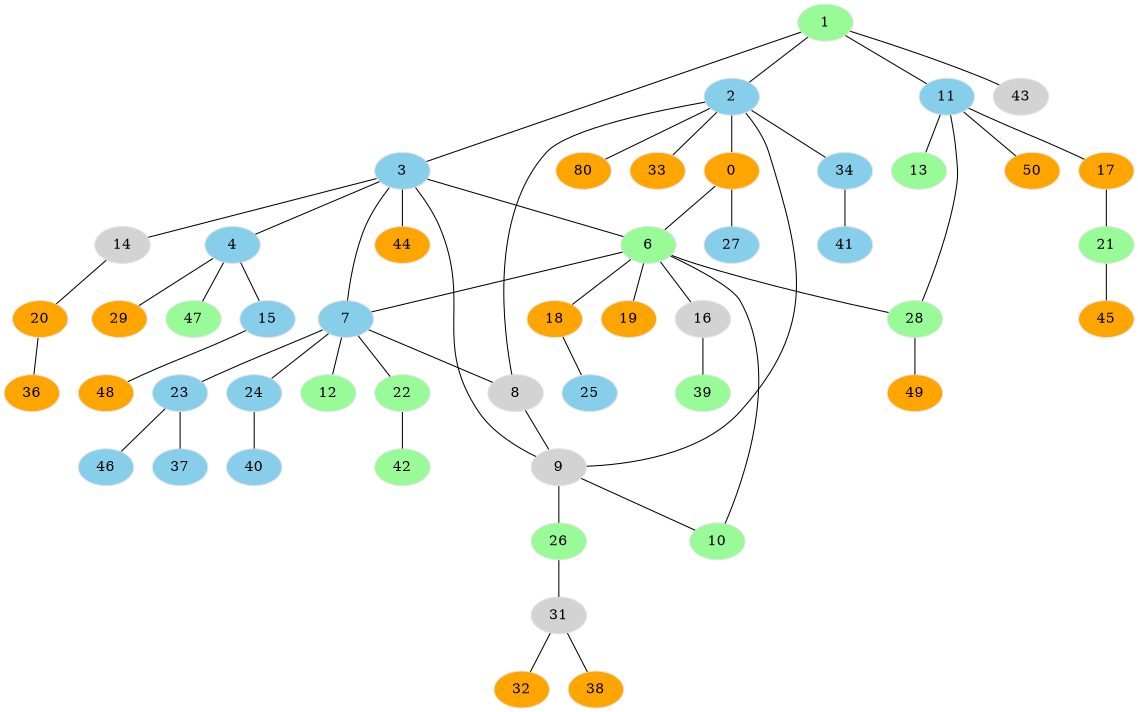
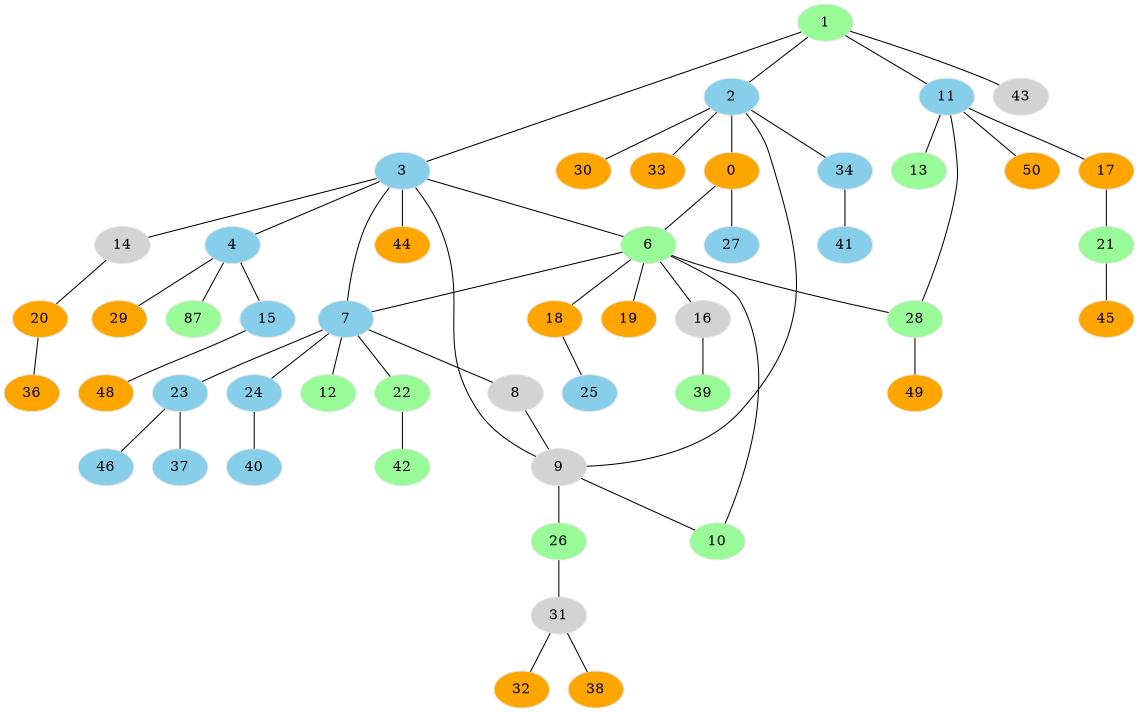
(584, 171) -> (584, 171)
(528, 179) -> none
(193, 319) -> (193, 319)
